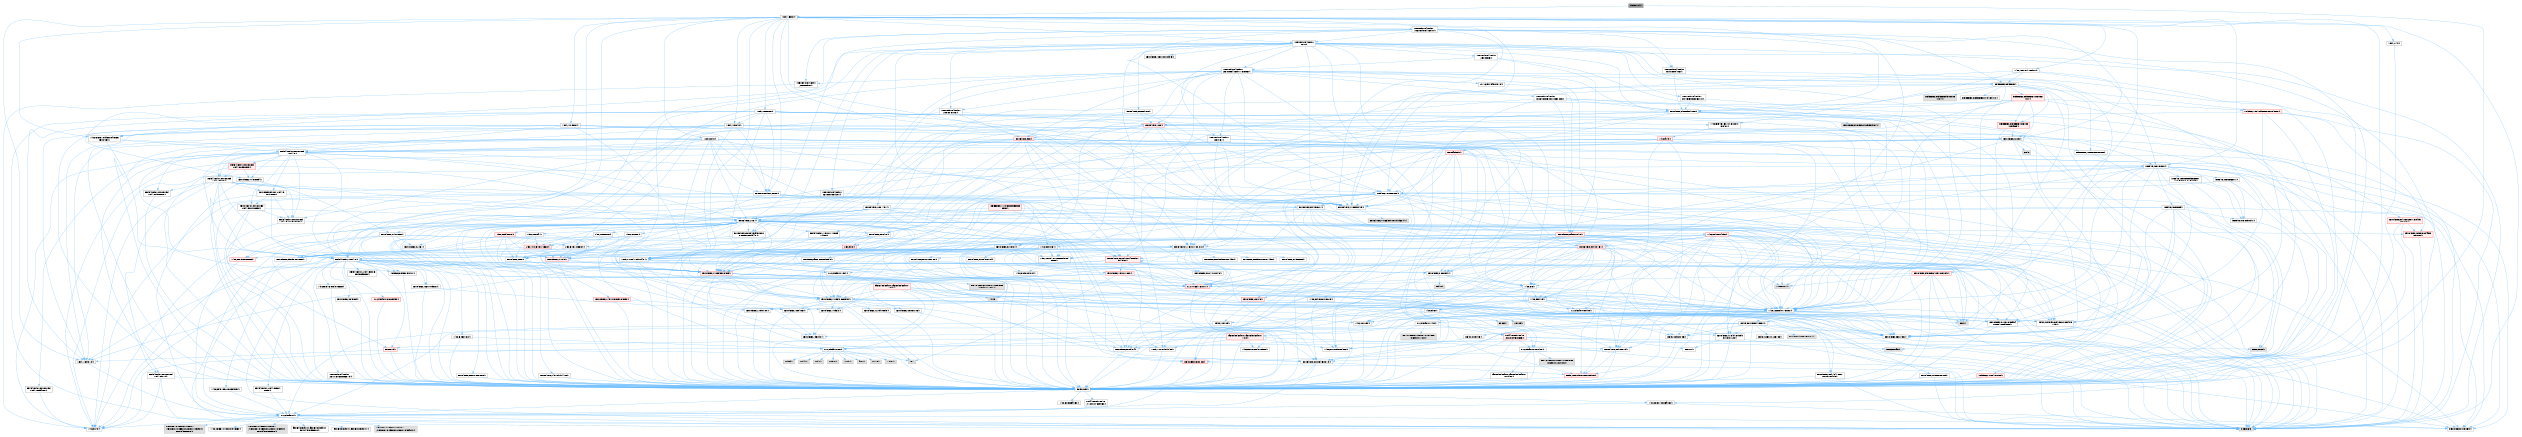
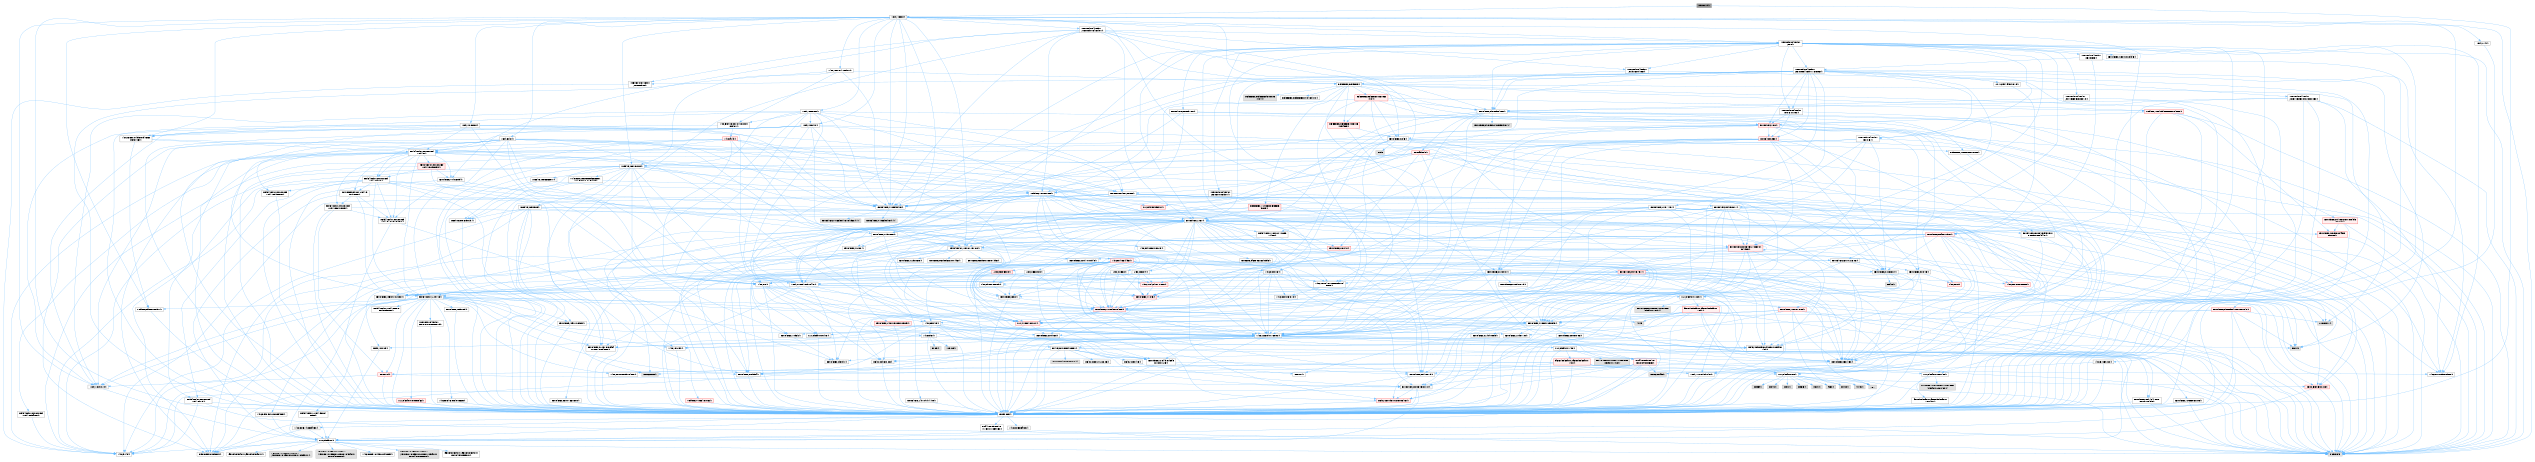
(1668, 87) -> (1292, 133)
(2327, 109) -> (2166, 342)
(2186, 180) -> (586, 180)
none -> (1153, 207)
none -> (881, 221)
(812, 227) -> (1887, 267)
(891, 362) -> (1860, 387)
(1557, 362) -> (1938, 387)
